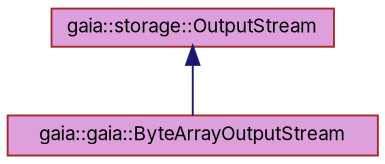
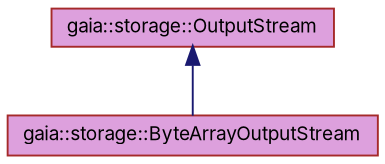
(193, 135) -> (193, 135)
